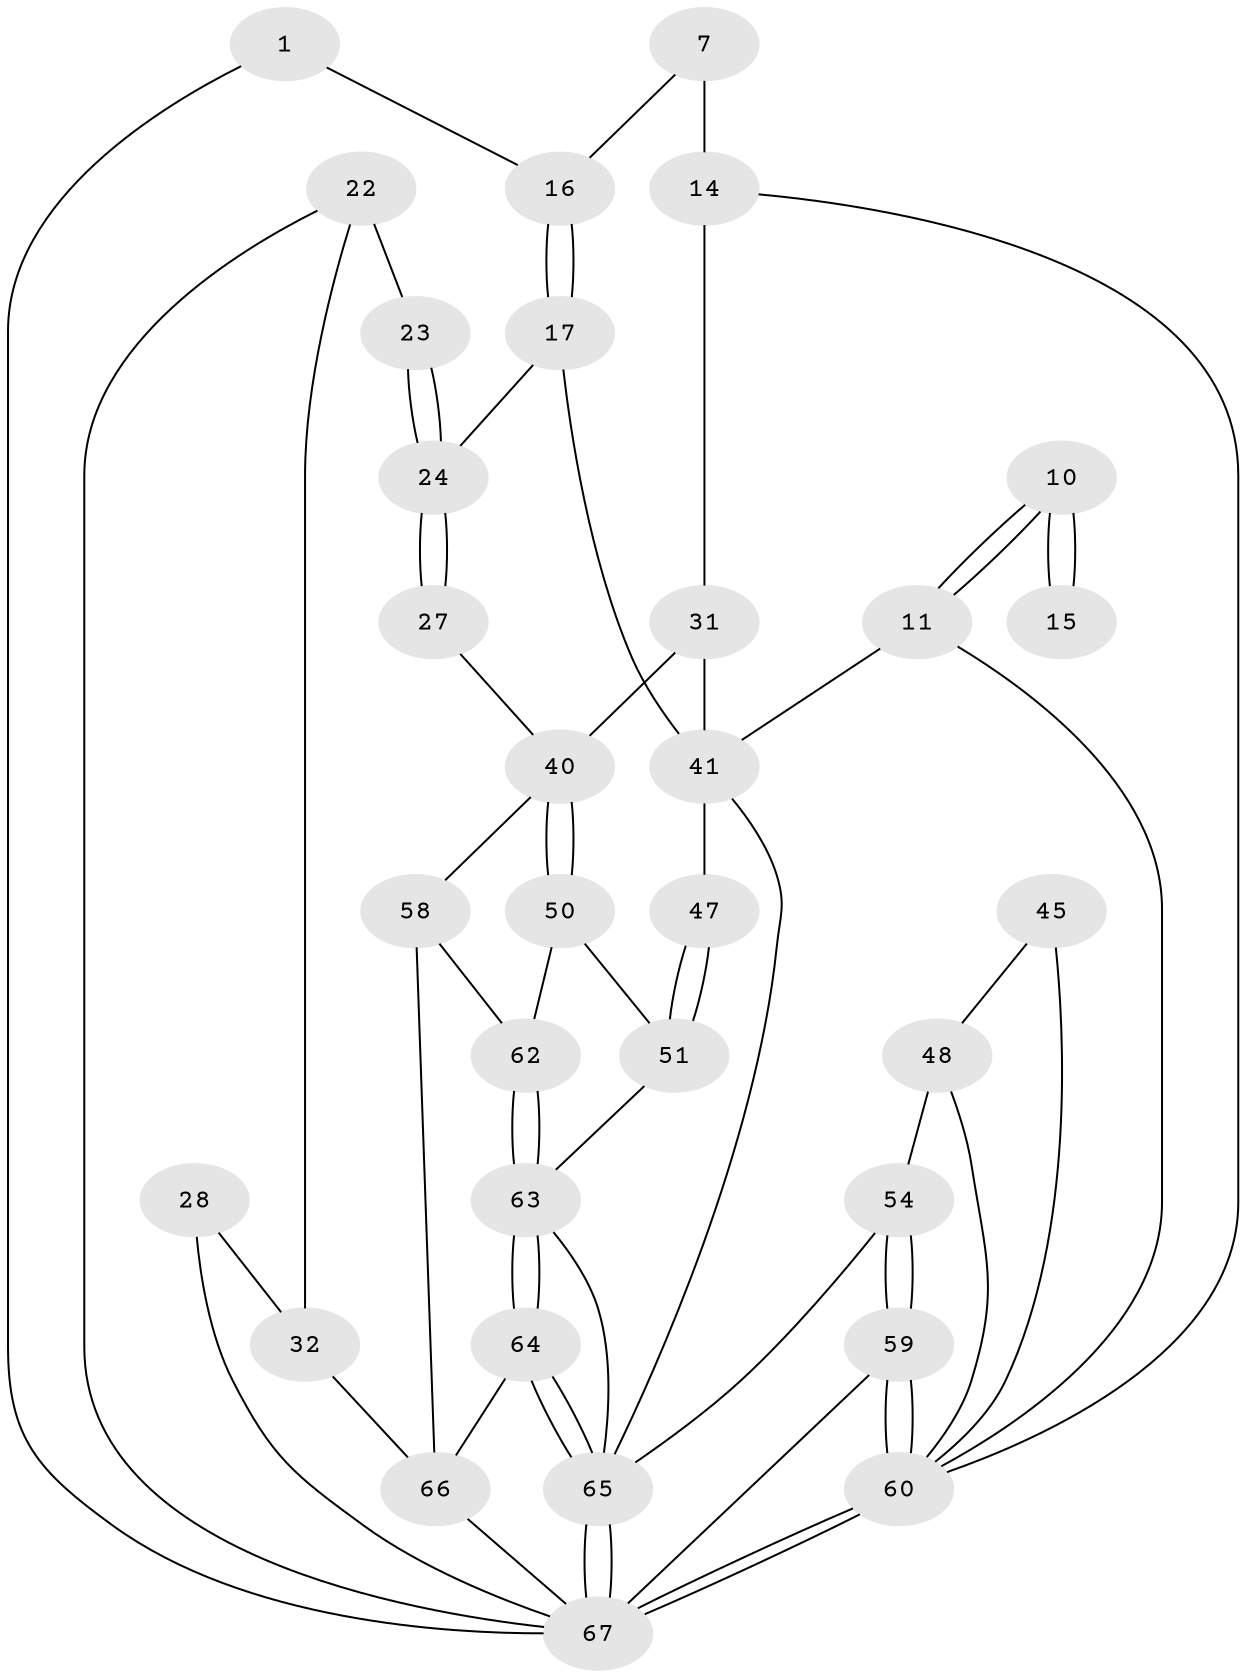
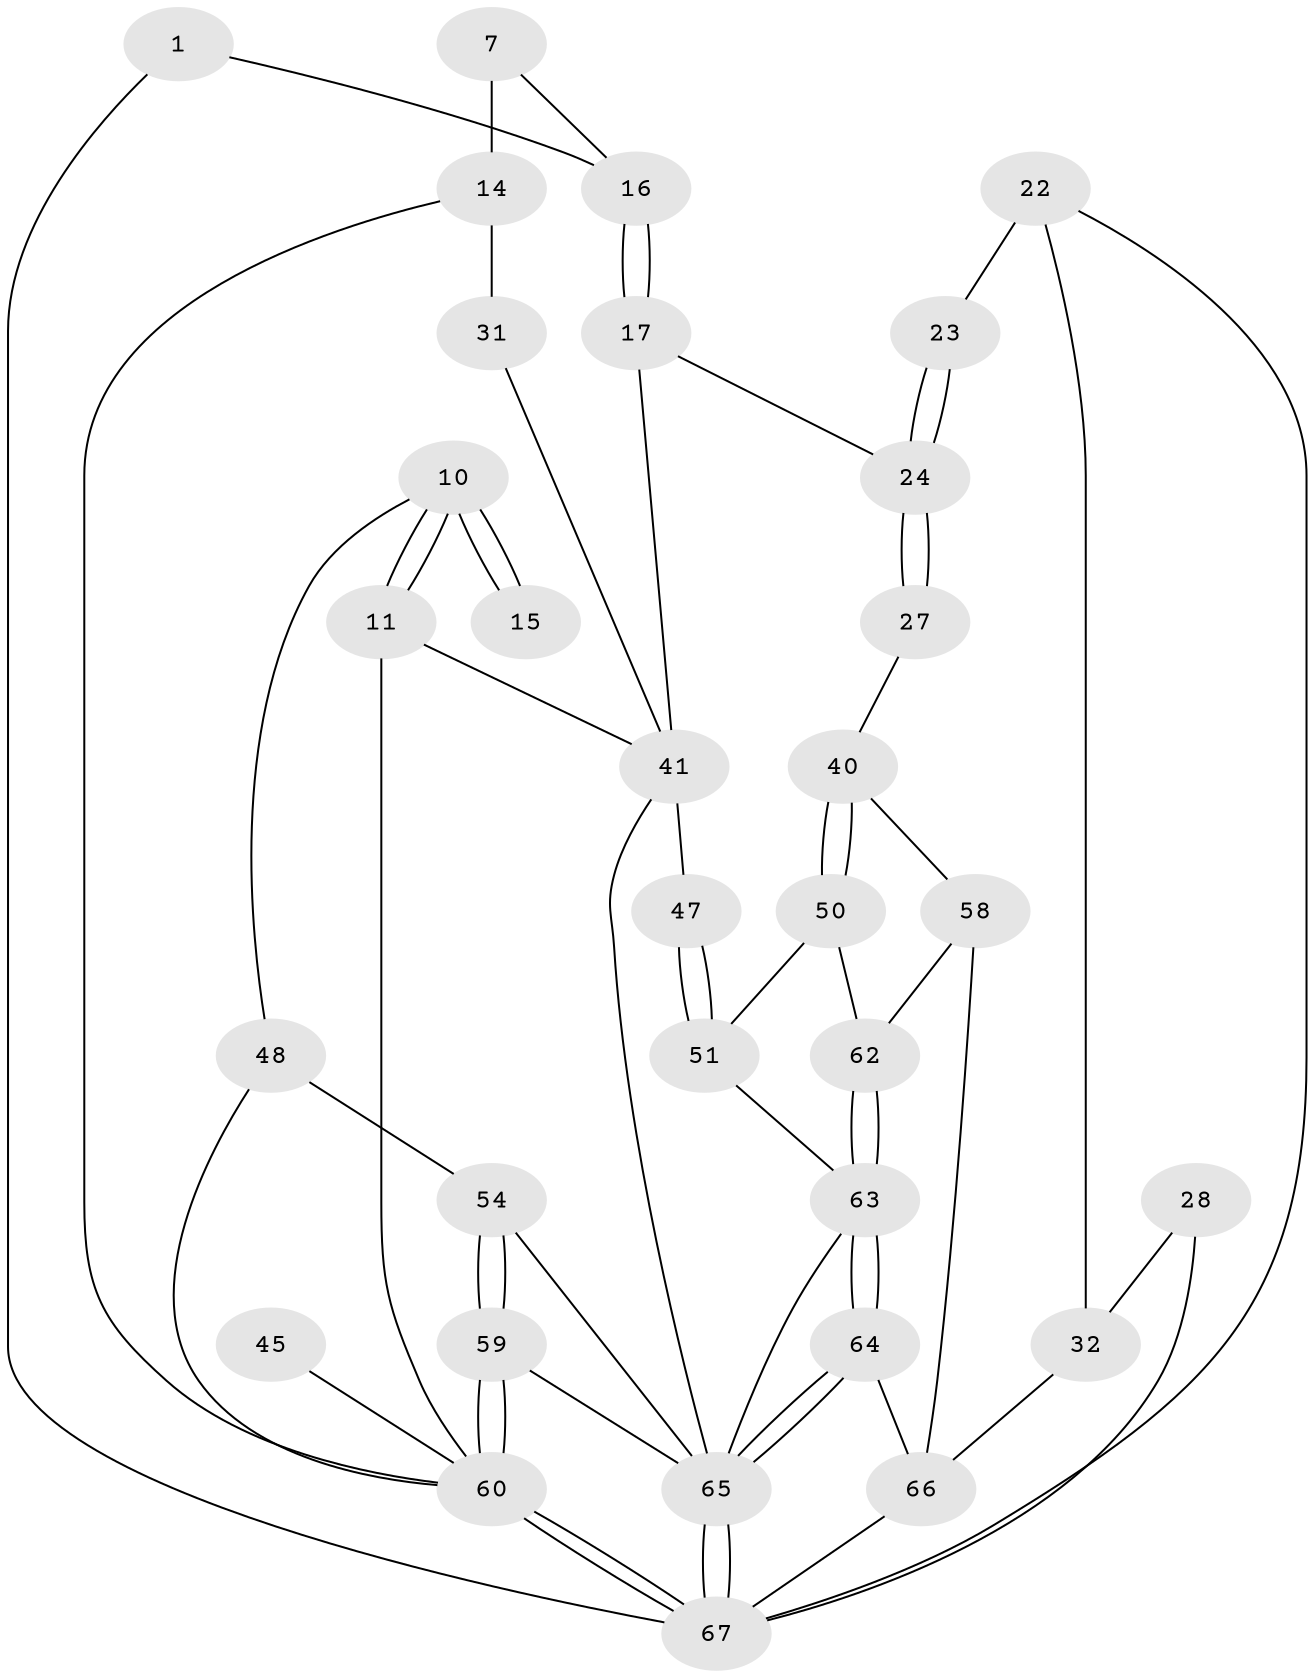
(632, 694) -> none
(994, 983) -> (262, 732)
(749, 1489) -> (604, 1417)
